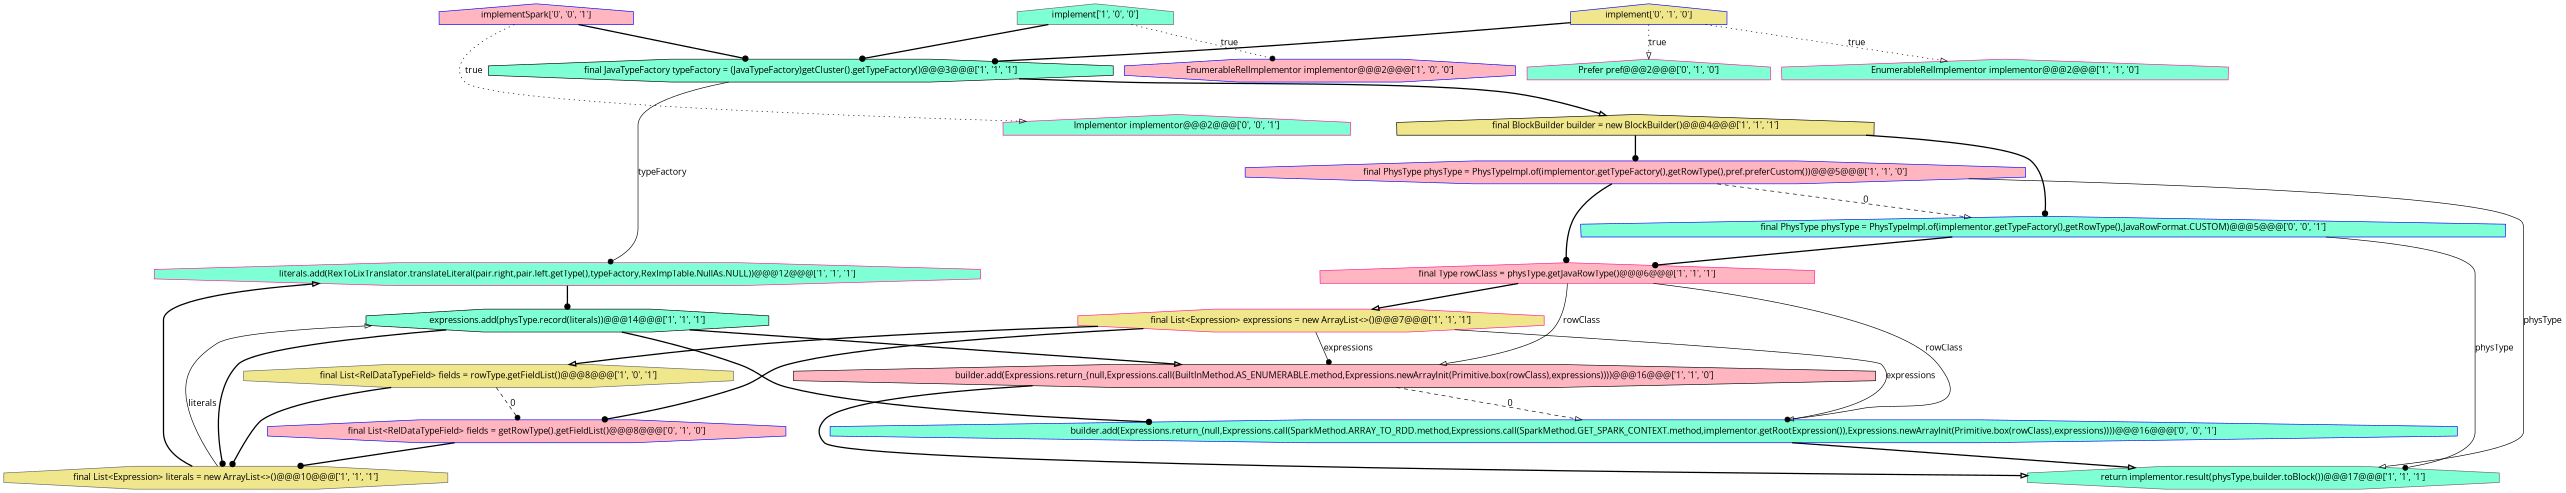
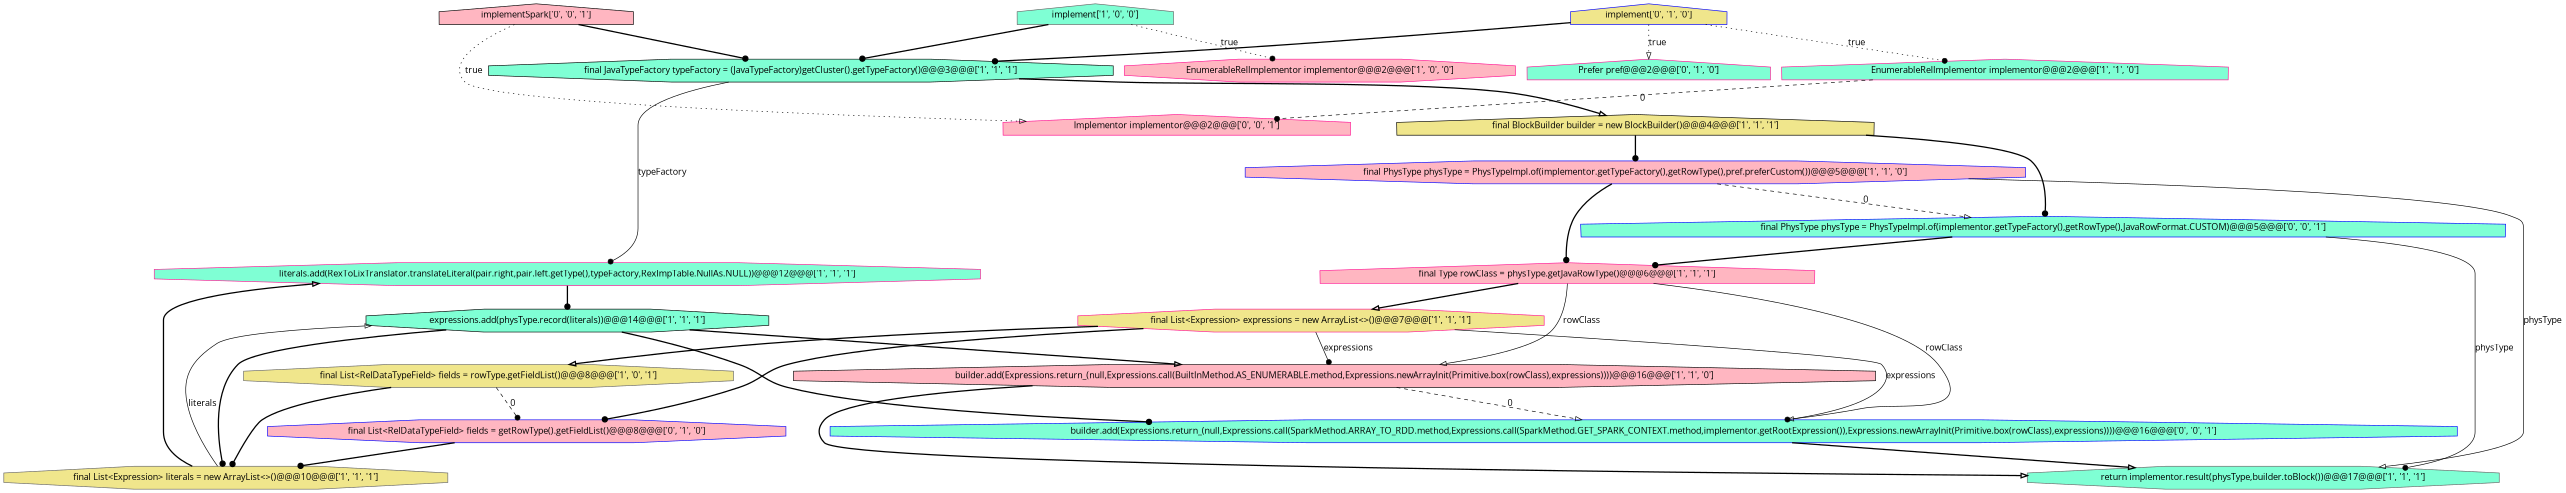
(536, 15) -> (536, 15)
(1824, 42) -> (1824, 42)
(1320, 71) -> (1320, 71)
none -> (1576, 99)
(1177, 126) -> (1177, 126)
